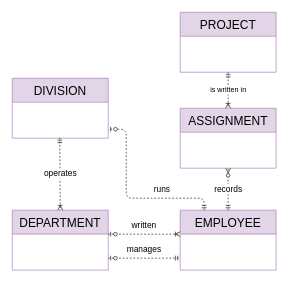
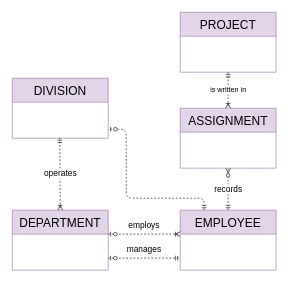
(162, 189) -> none
(144, 226) -> (144, 226)
